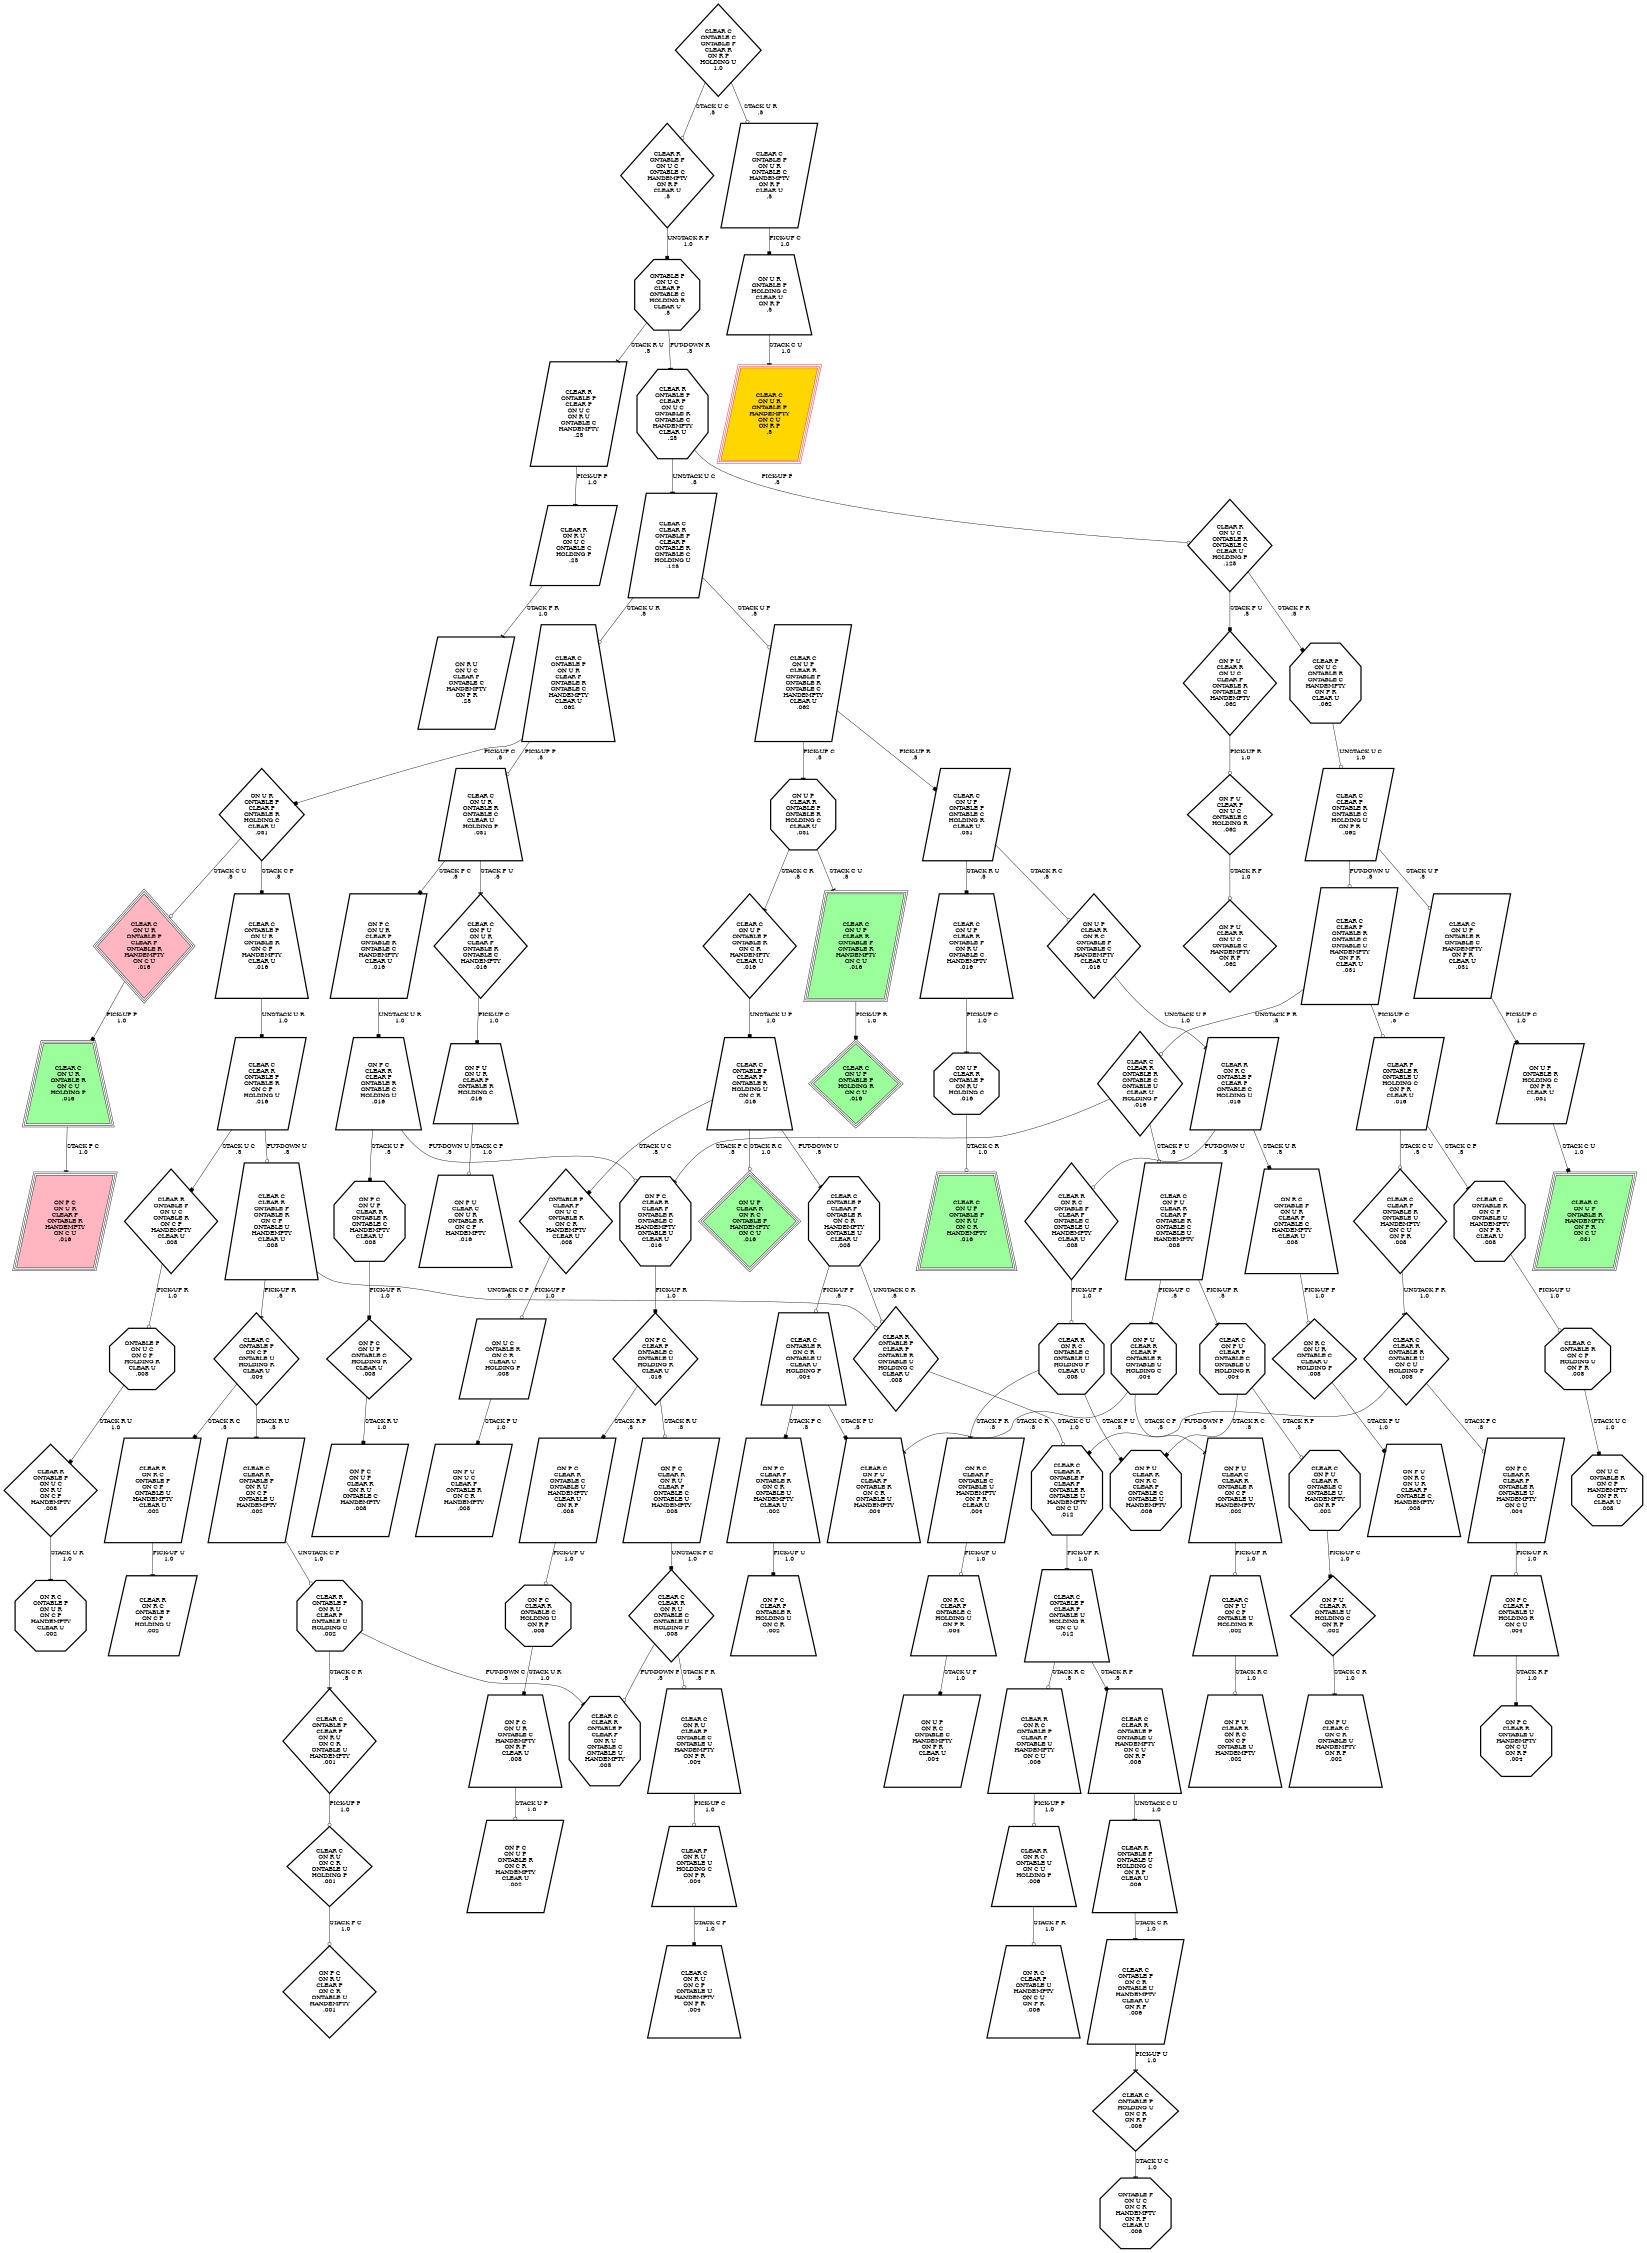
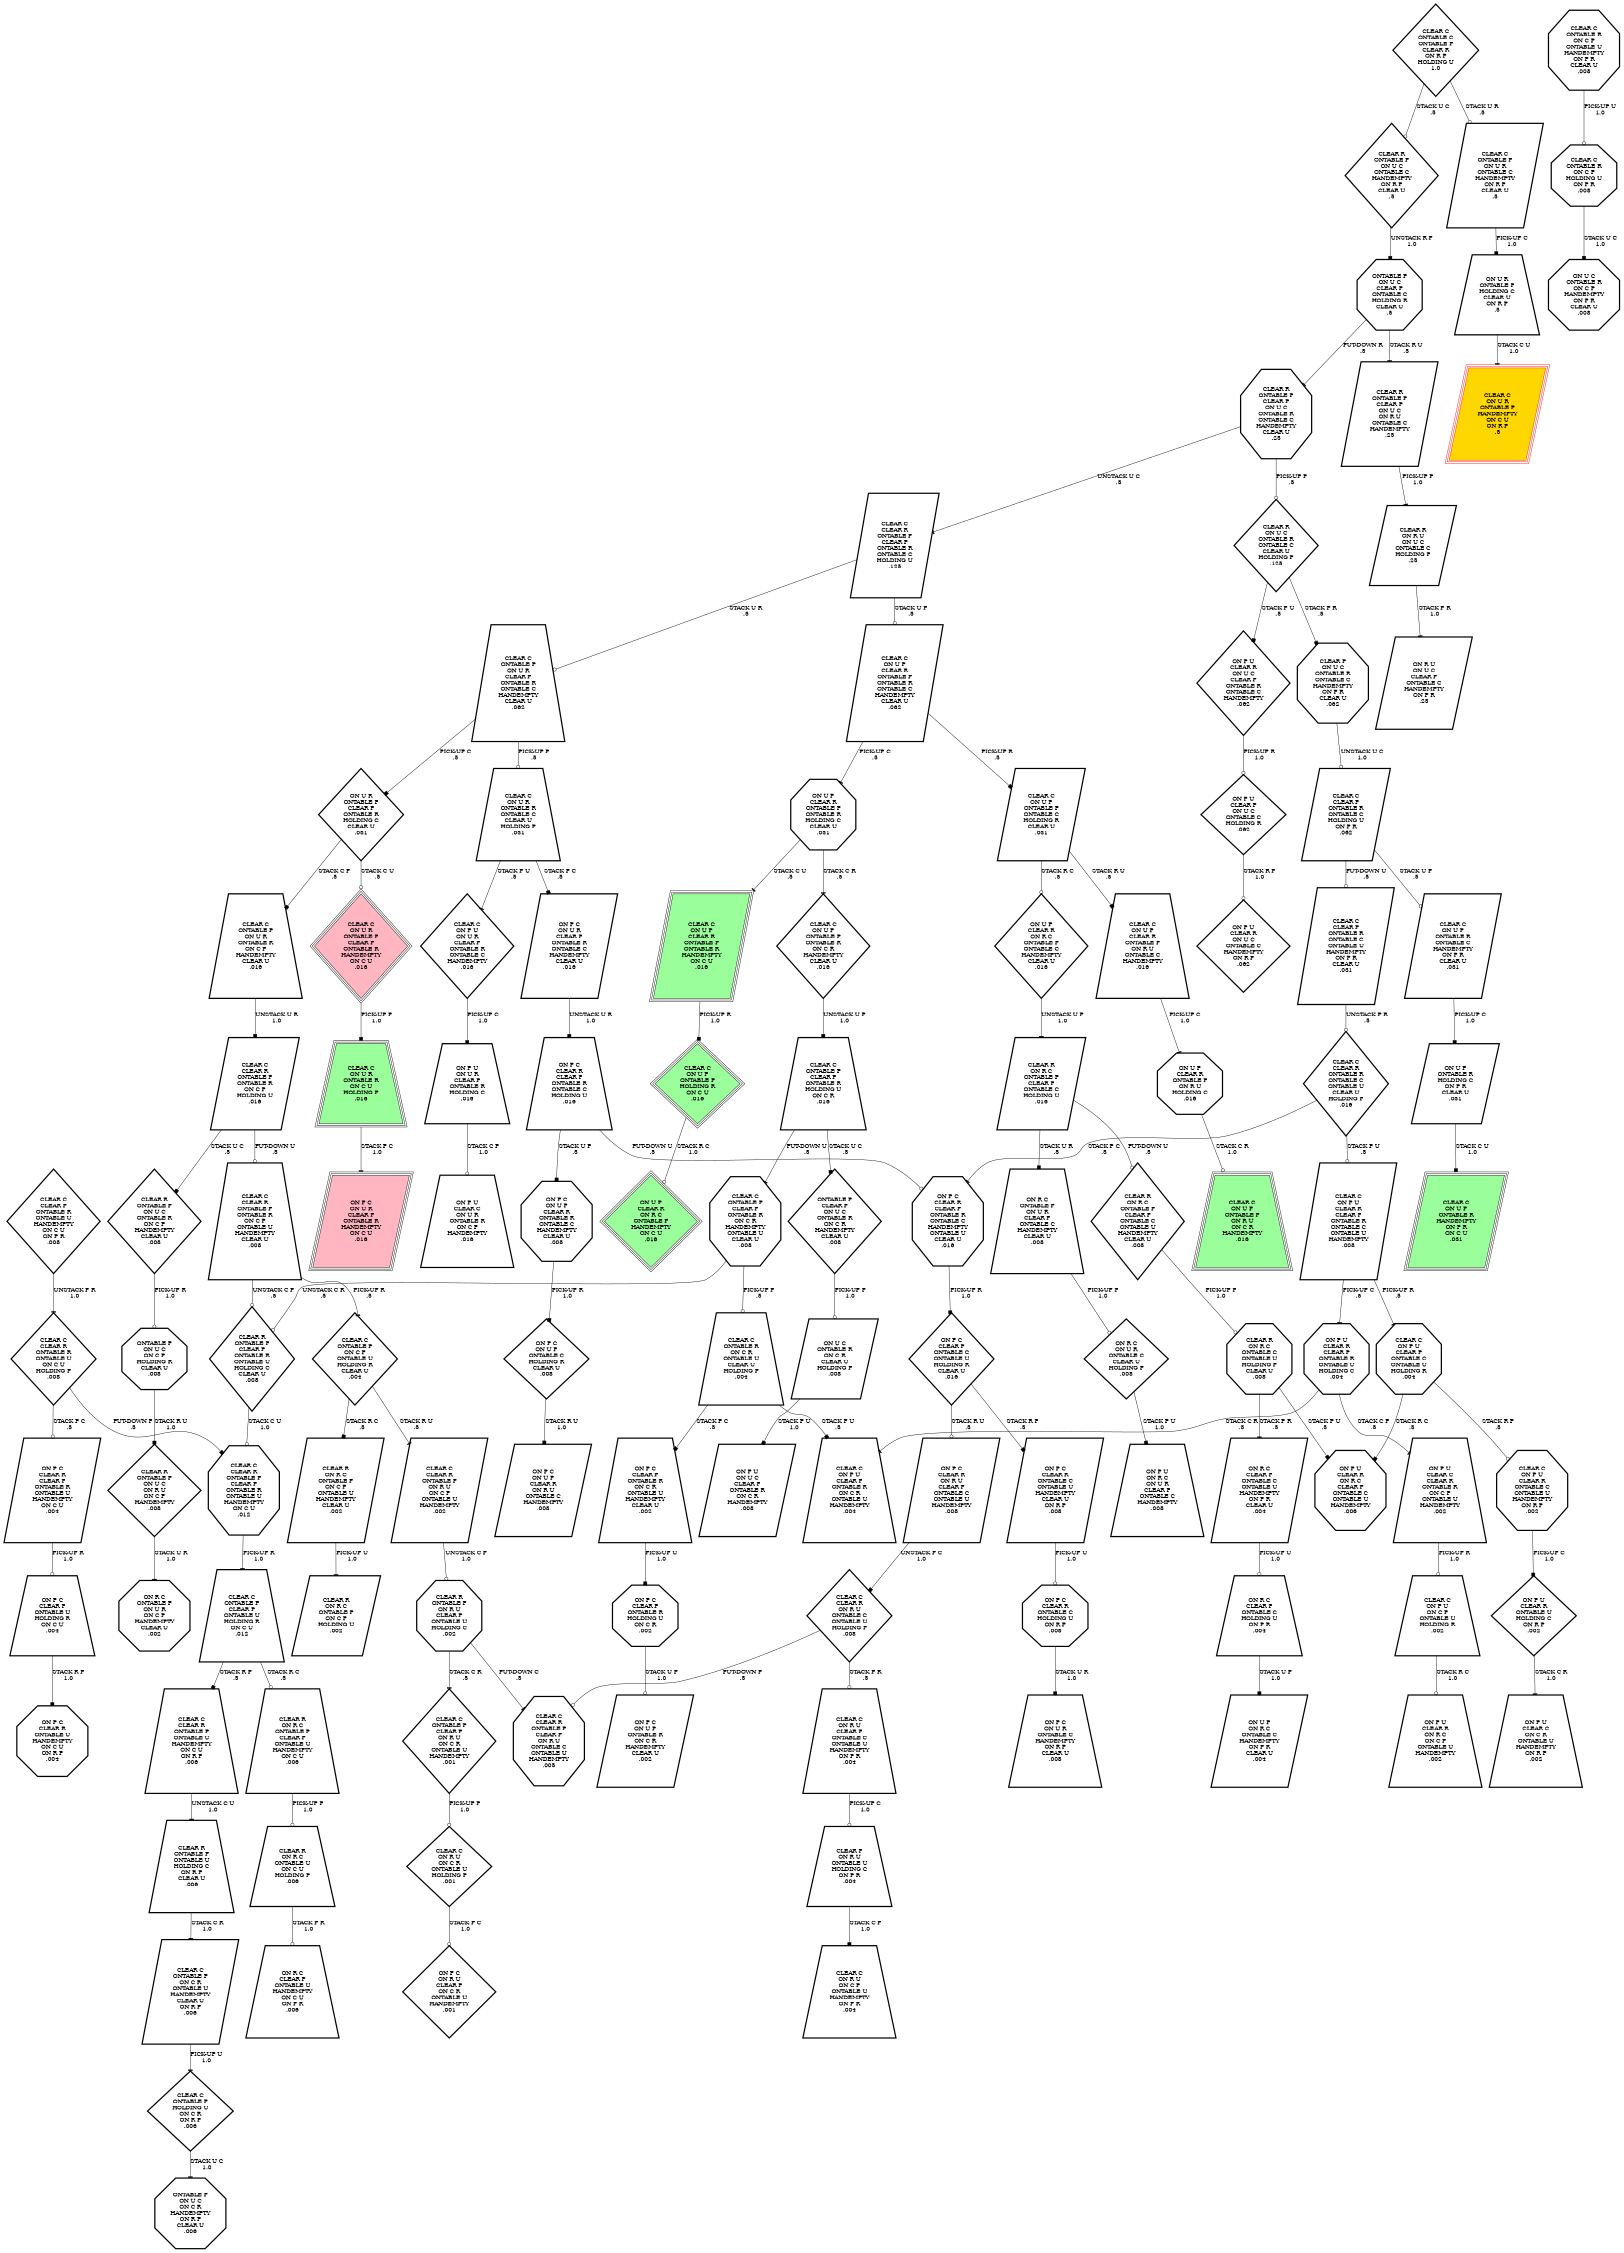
(1400, 1084) -> none
(750, 1149) -> (675, 1149)
(773, 1616) -> (645, 1616)
(515, 1802) -> (645, 1669)
